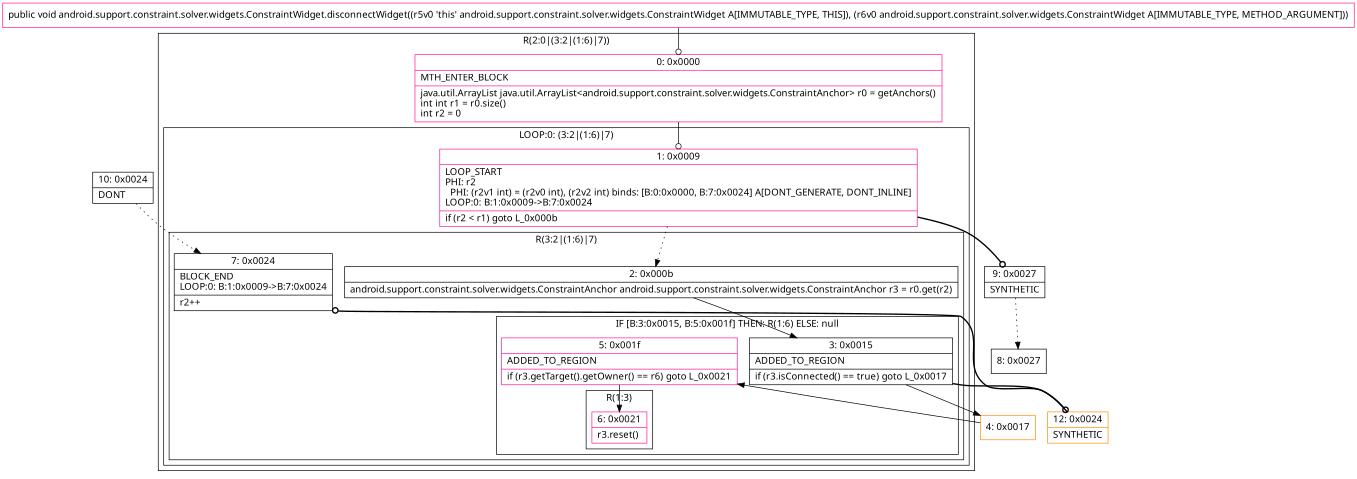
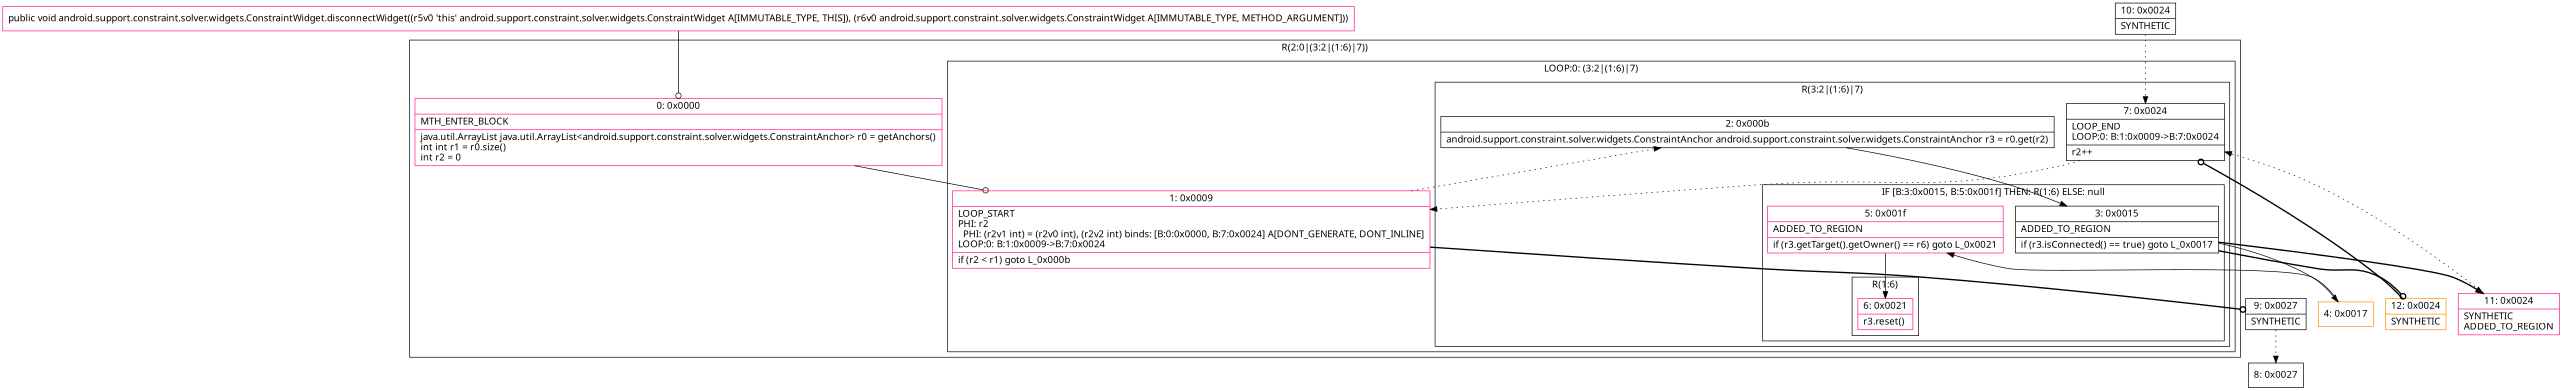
none -> (1743, 186)
(112, 195) -> (2145, 26)
(207, 277) -> (2097, 127)
none -> (2509, 314)
(619, 398) -> (1885, 285)
